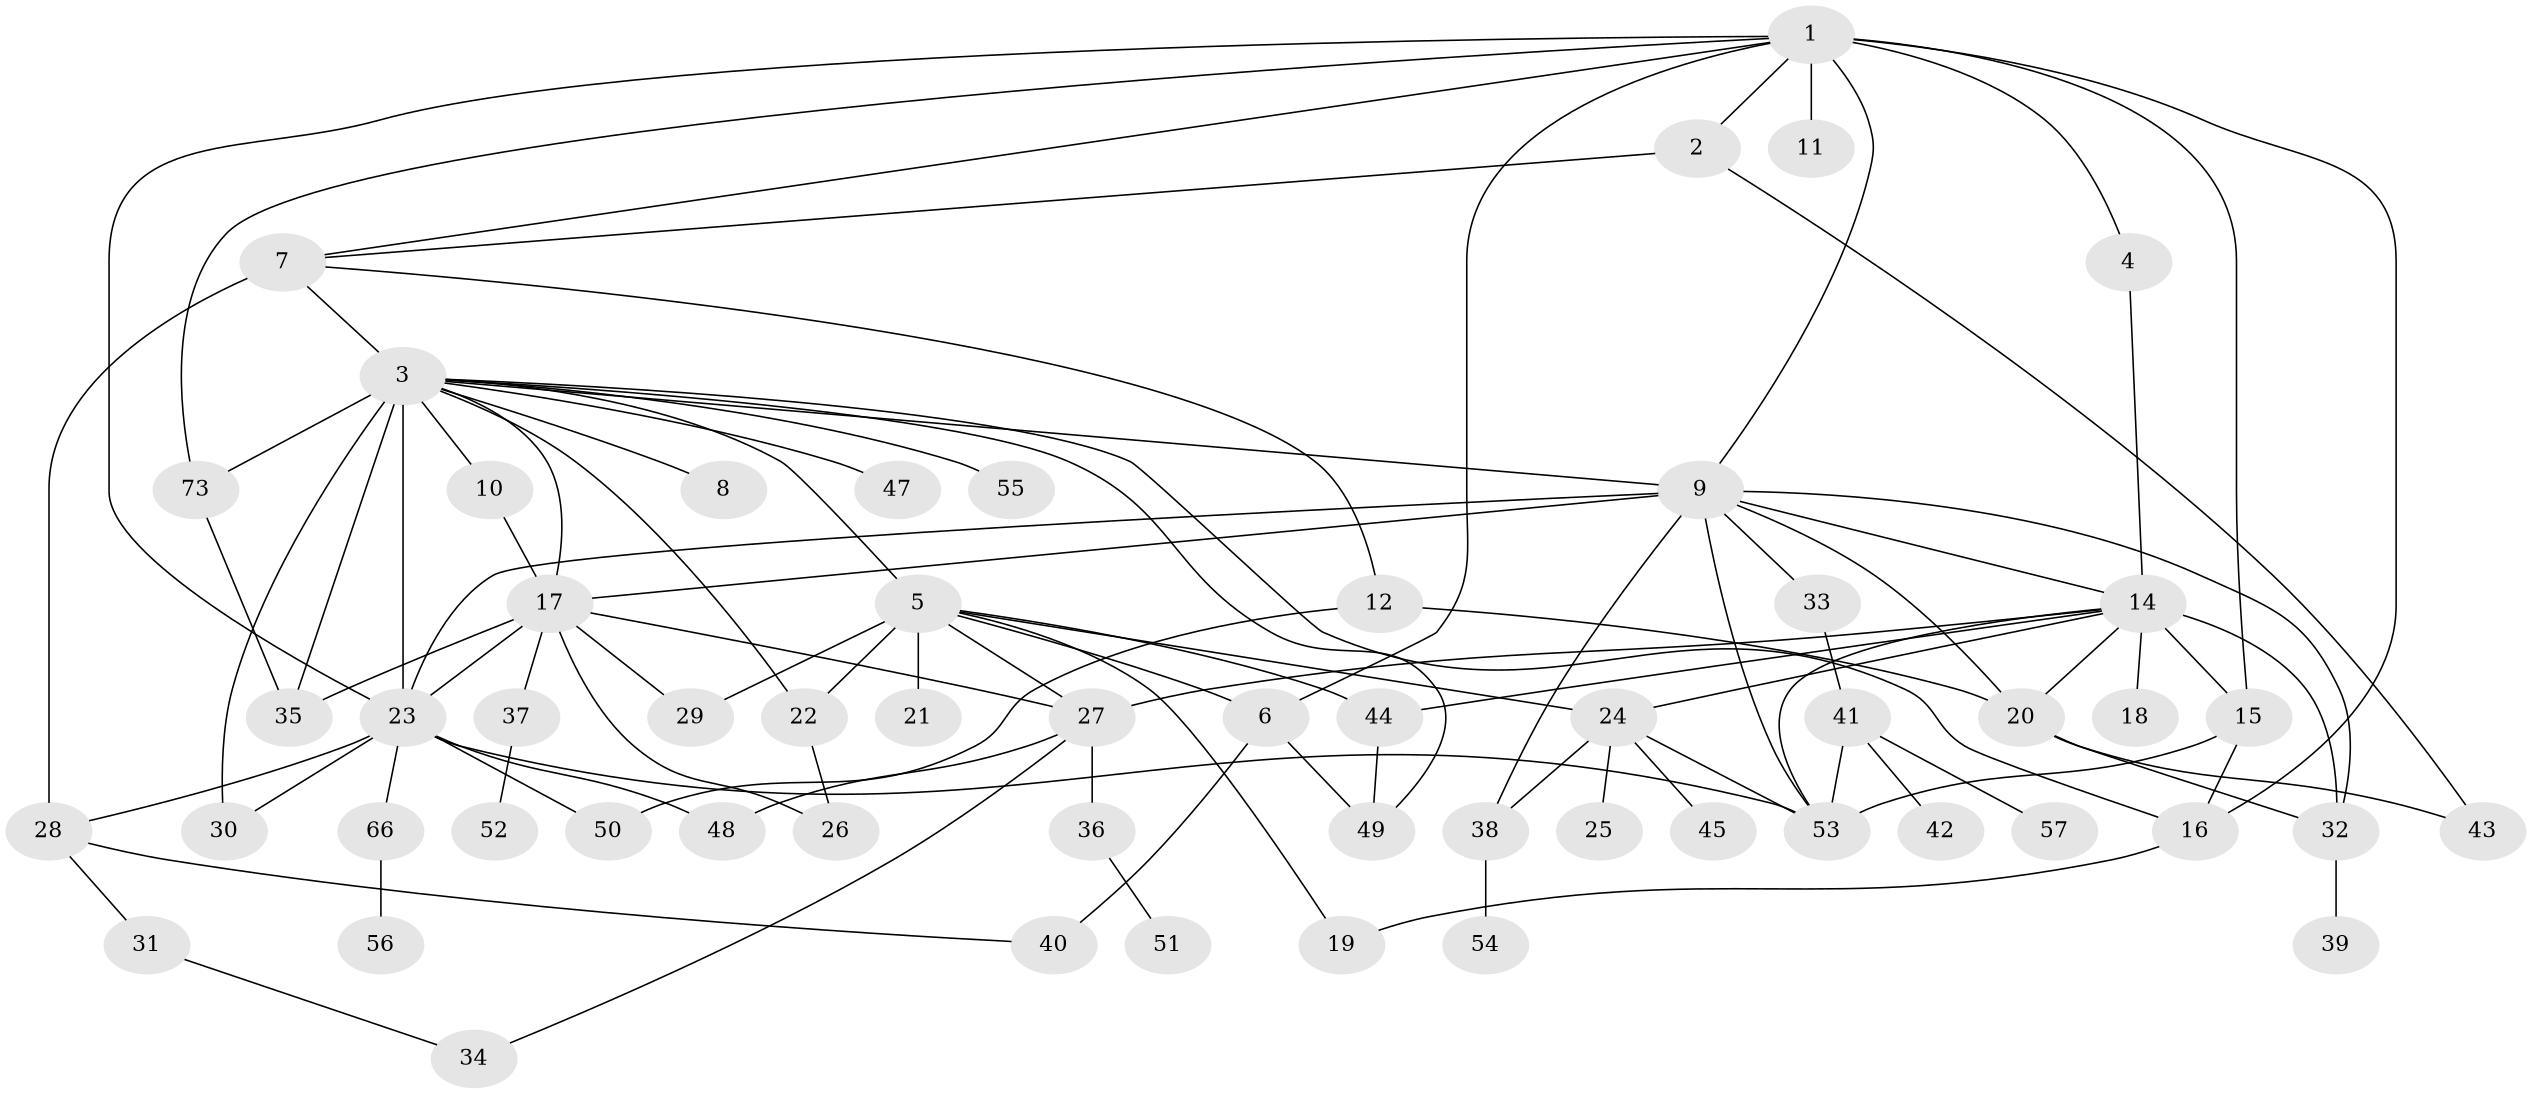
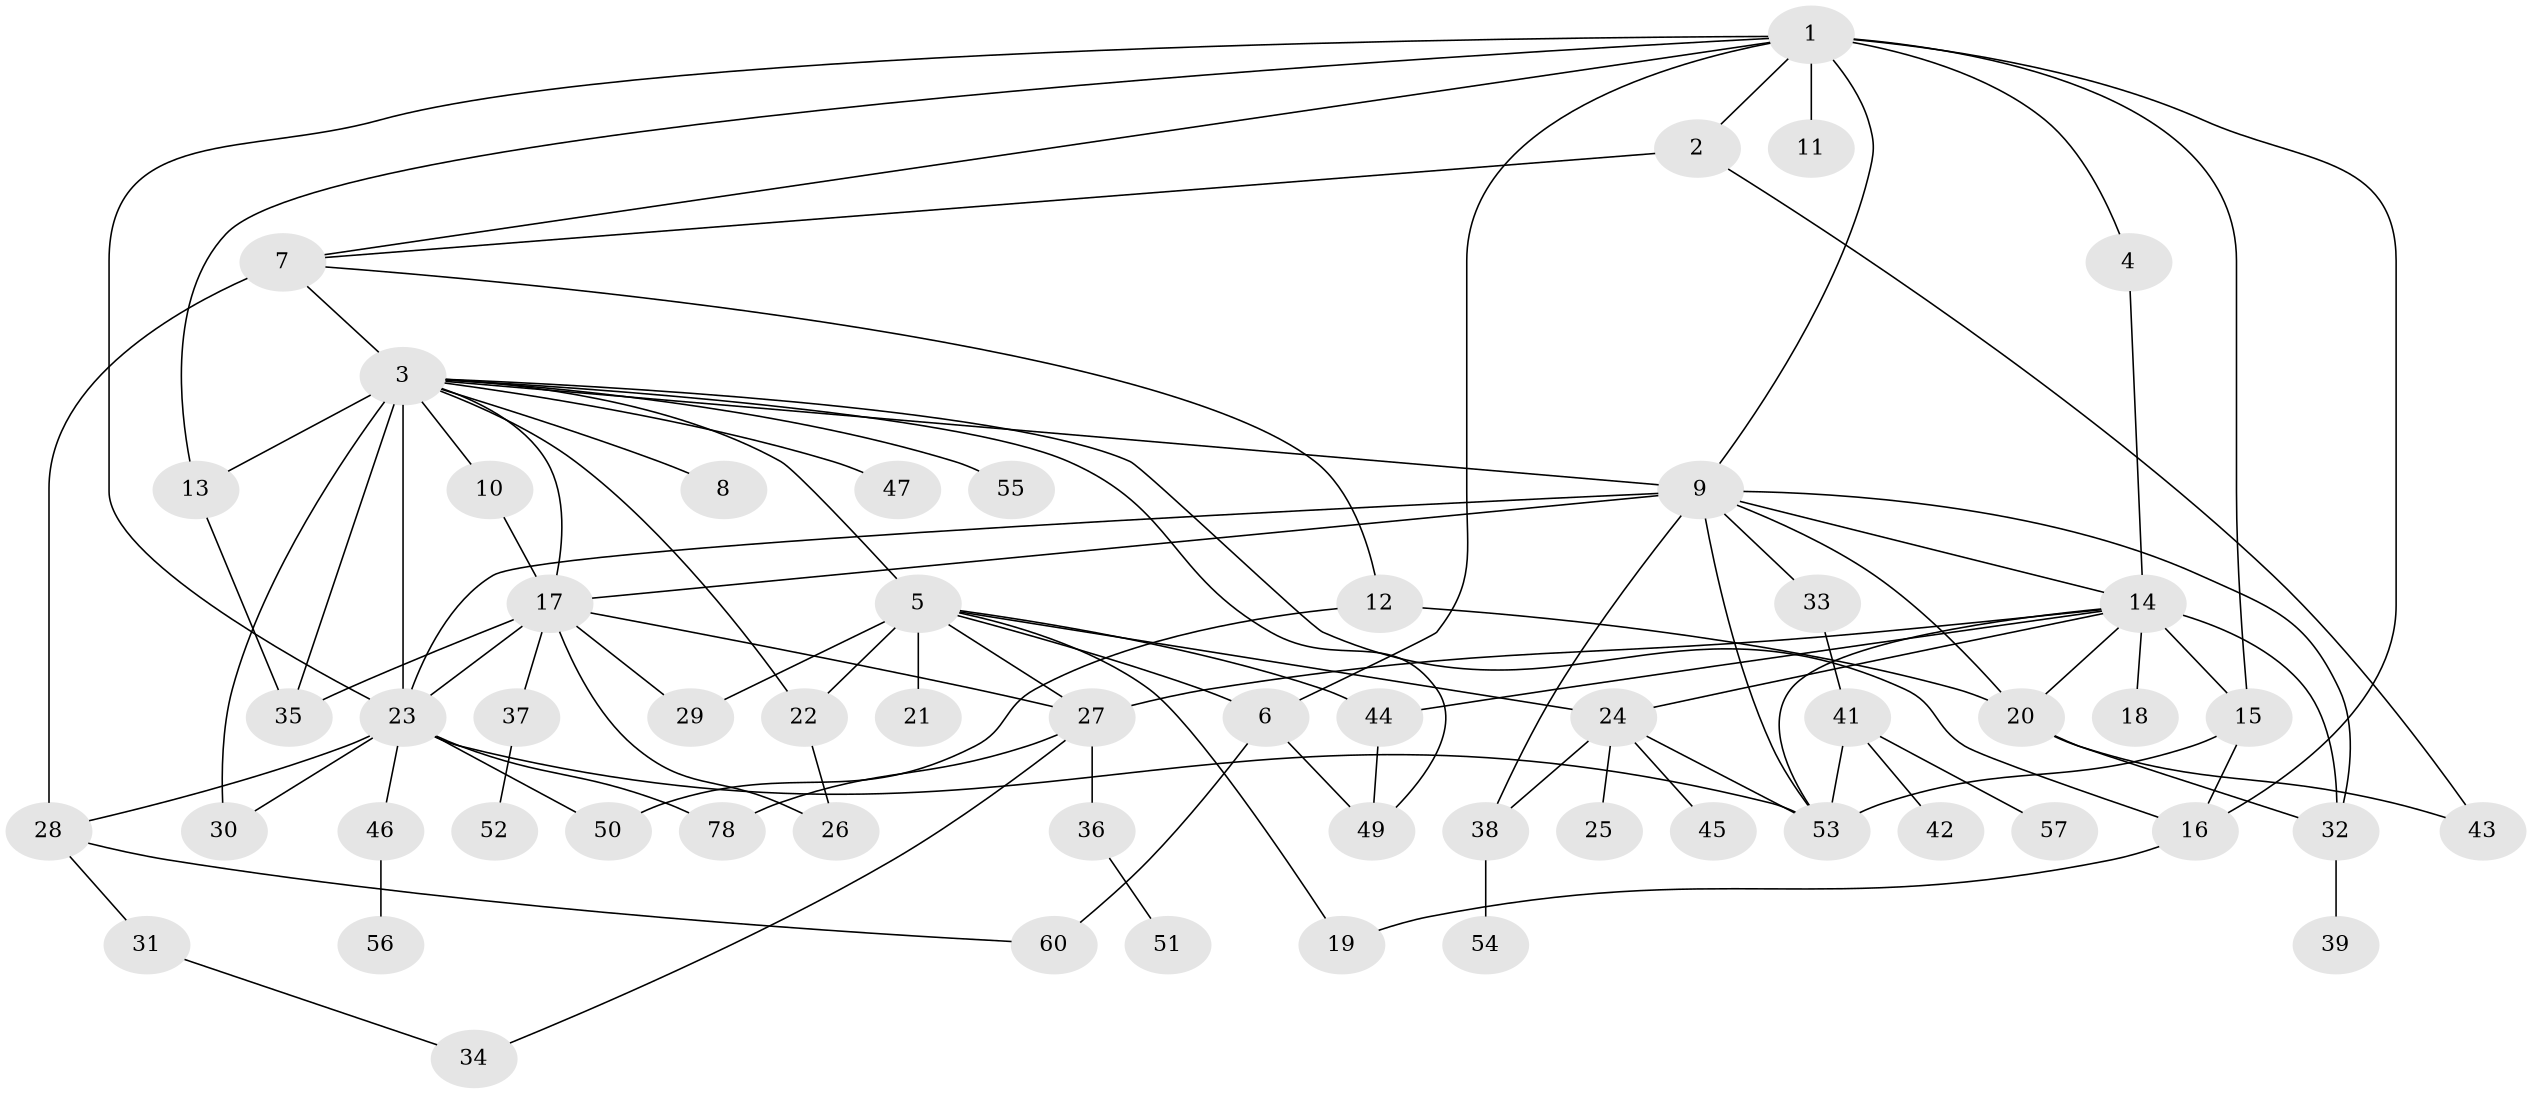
(196, 490) -> (196, 490)
(381, 831) -> (381, 831)
(722, 831) -> (722, 831)
(1054, 945) -> (1054, 945)
